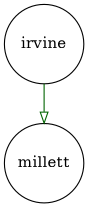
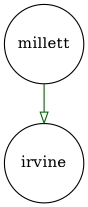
(44, 98) -> (44, 98)
